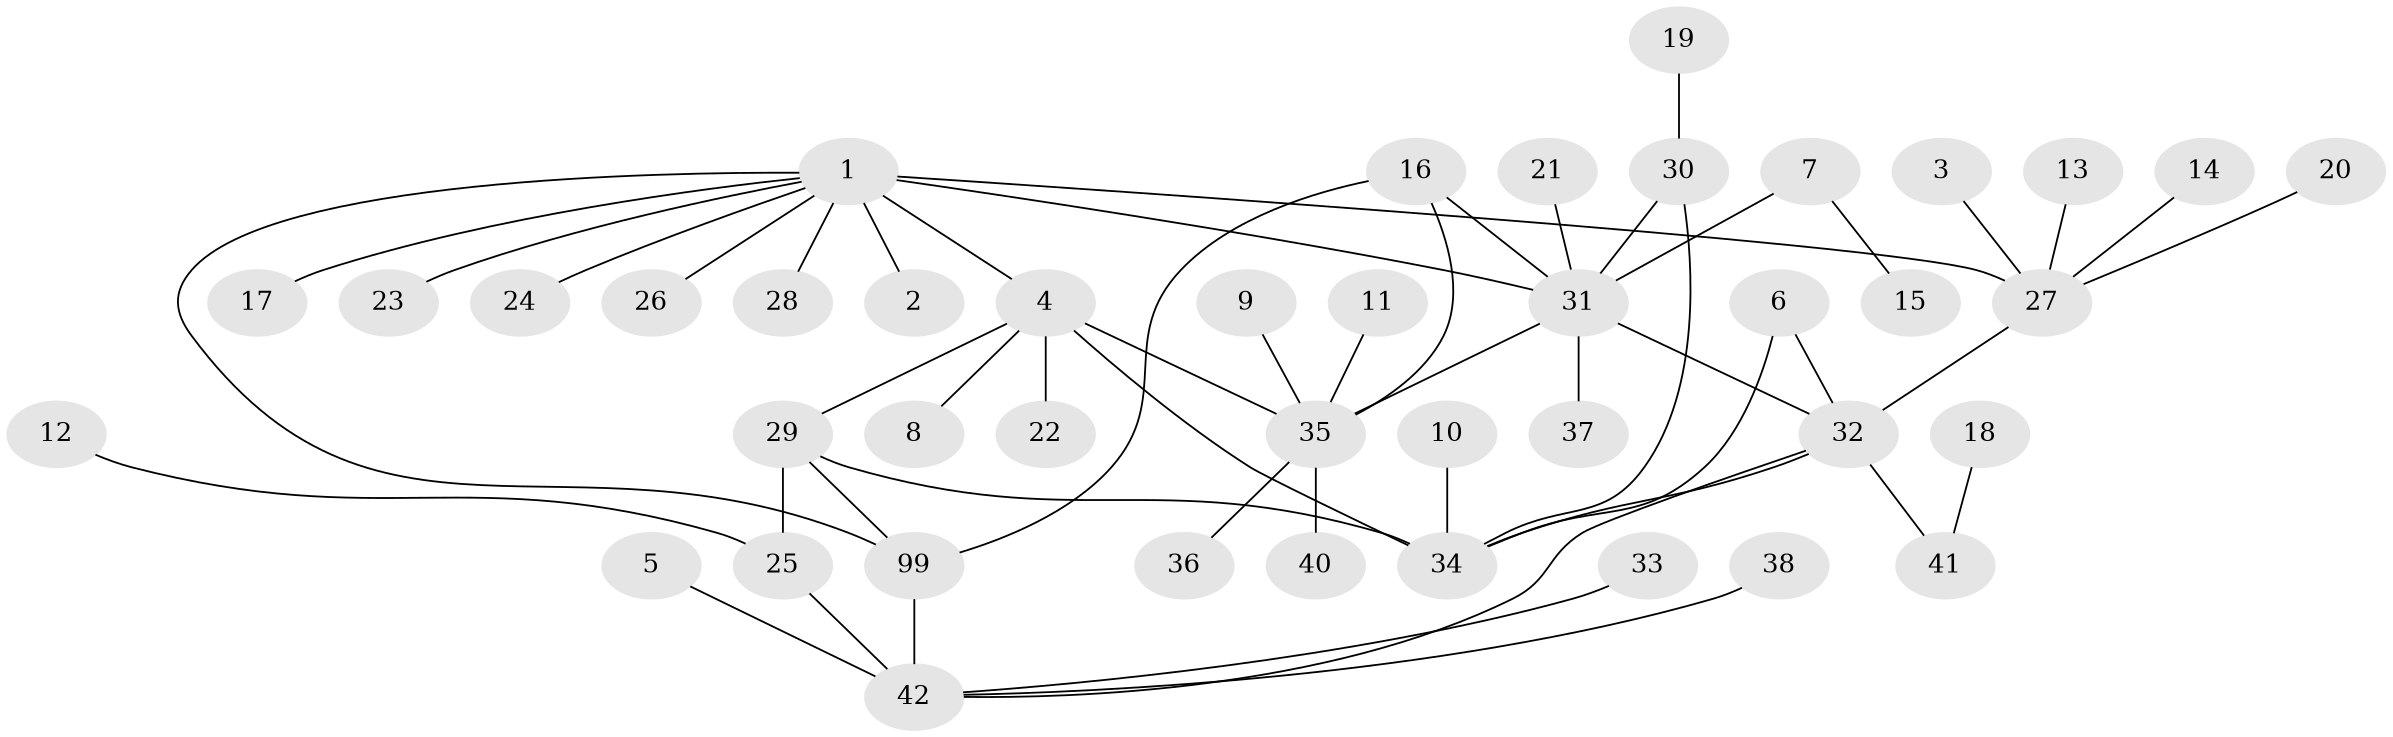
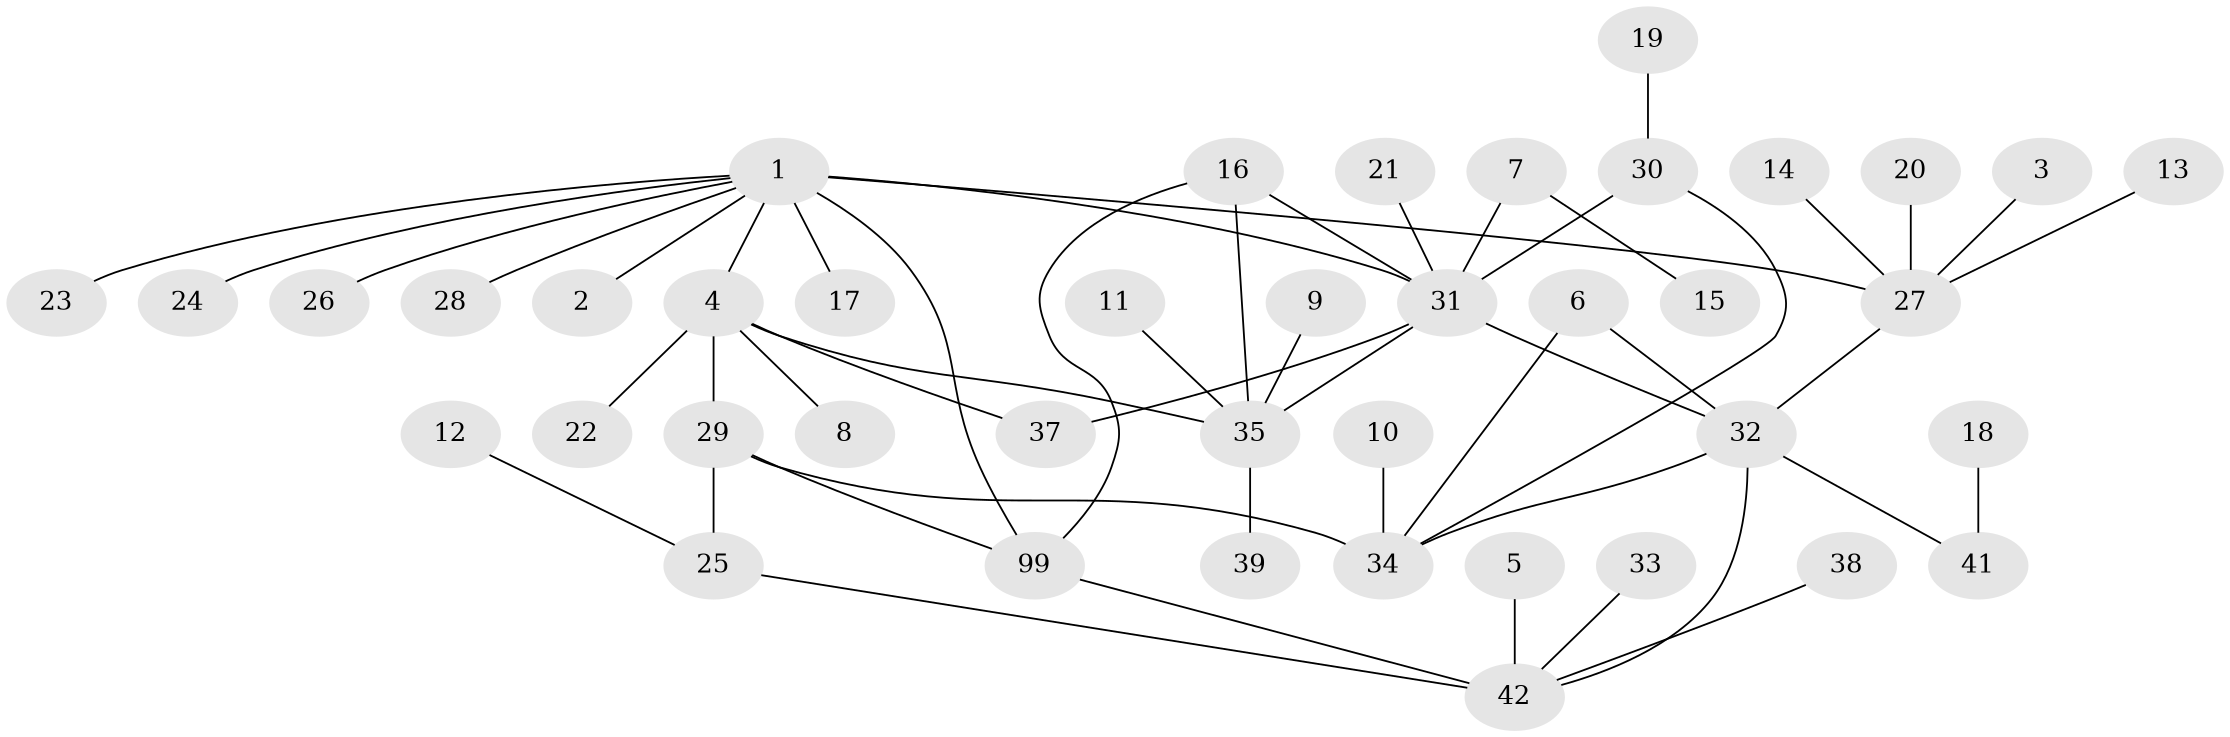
(1231, 454) -> (883, 376)
(1184, 566) -> (1250, 566)
(1316, 566) -> none
